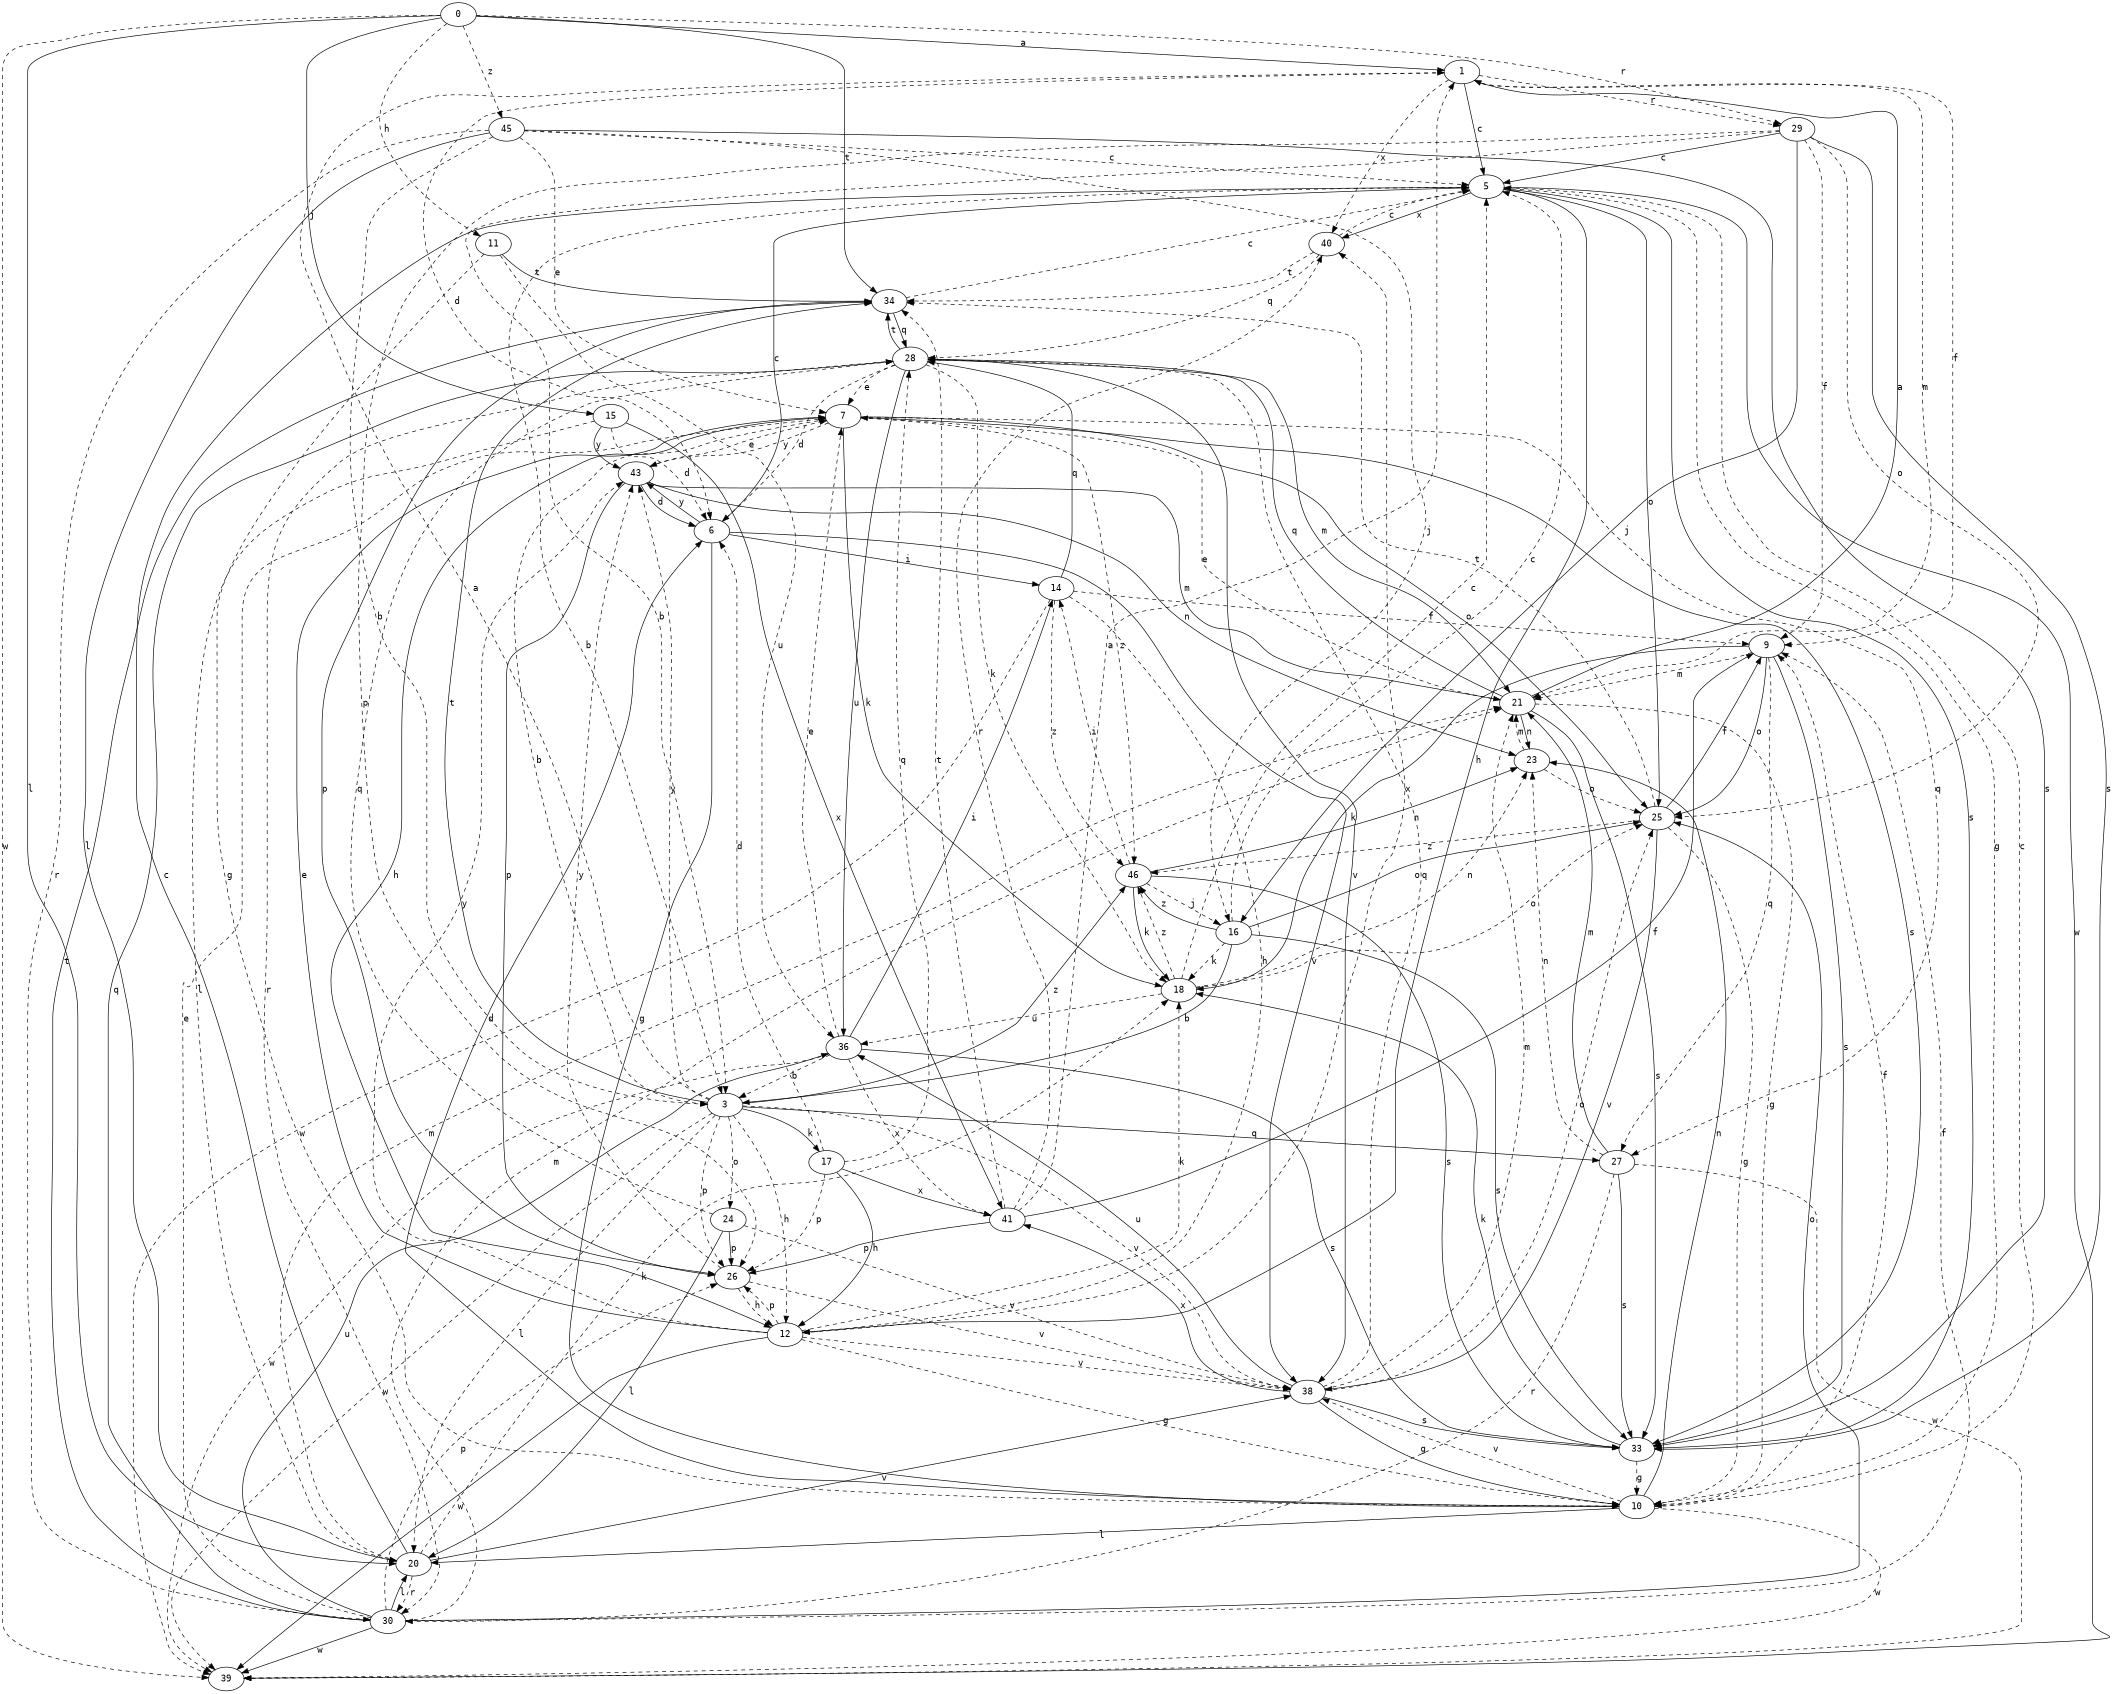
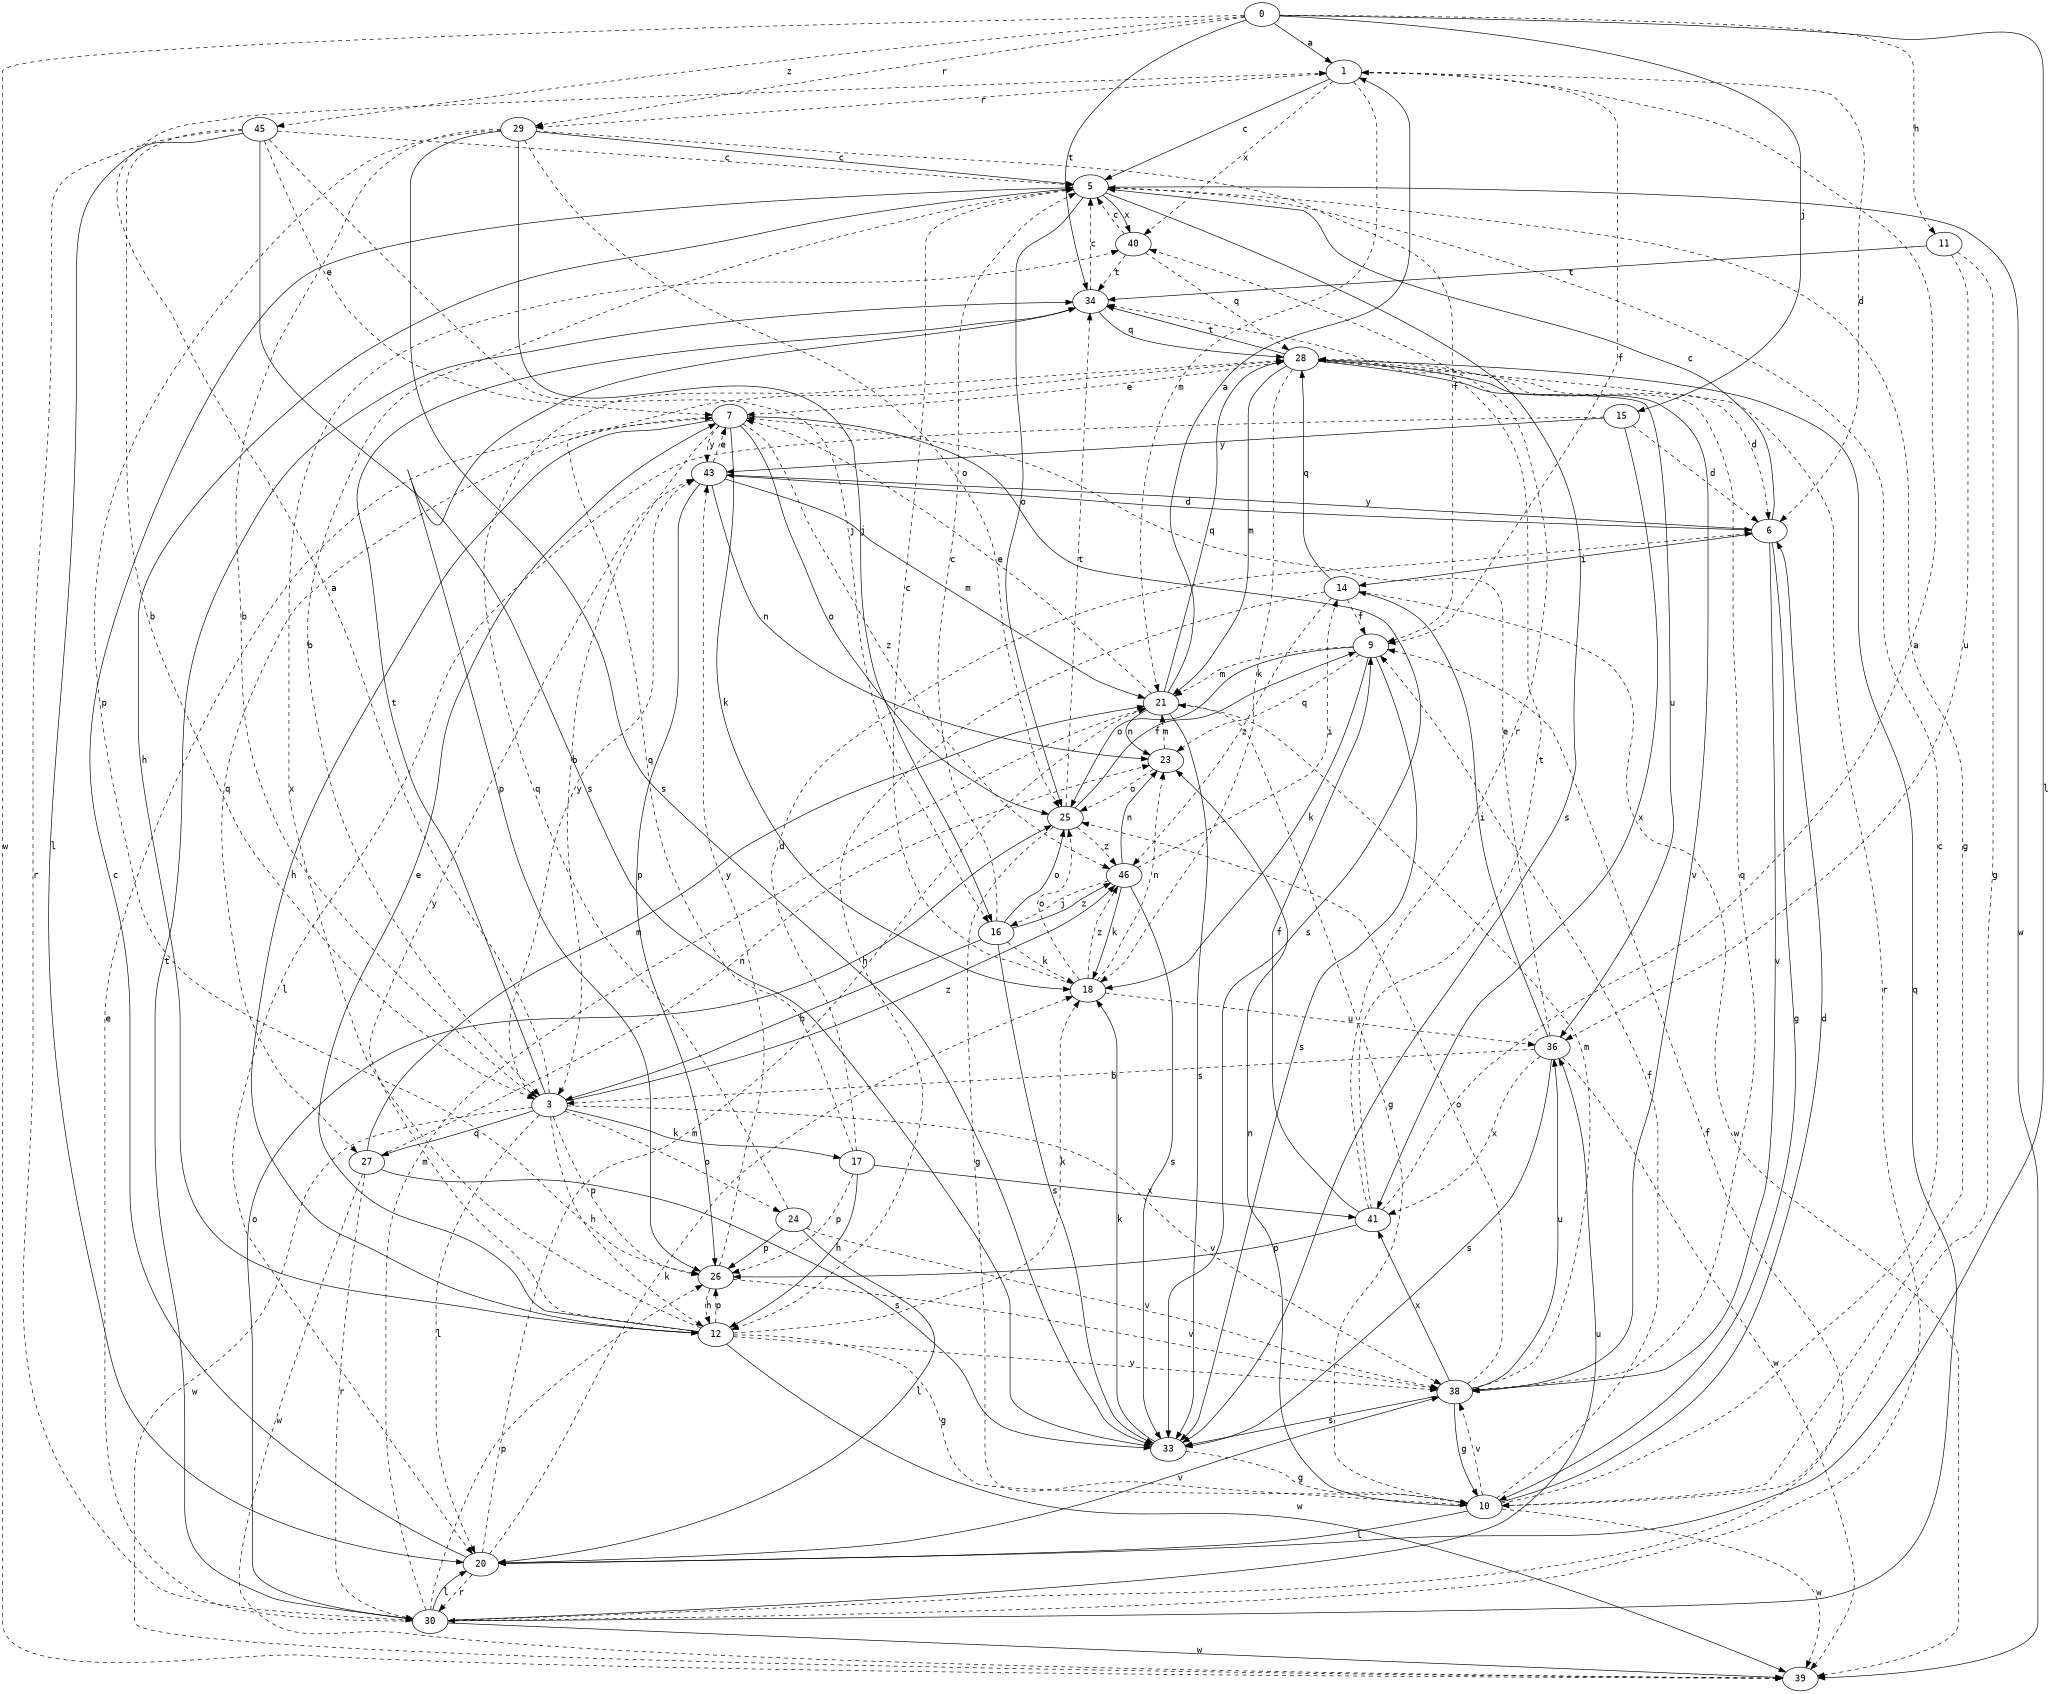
(1762, 921) -> (1274, 707)
(1577, 1173) -> none
